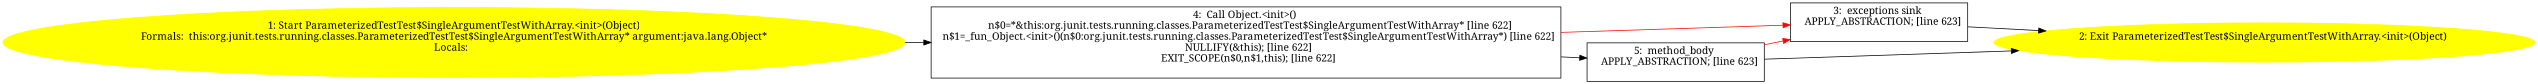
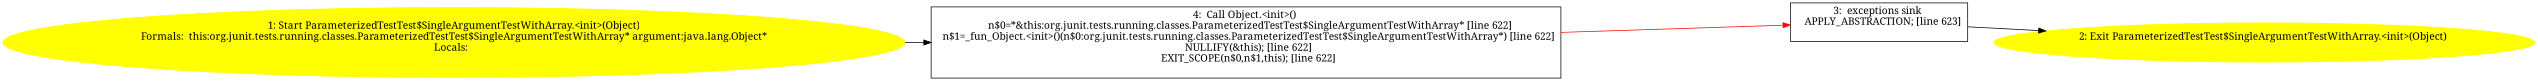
(1676, 62) -> none
